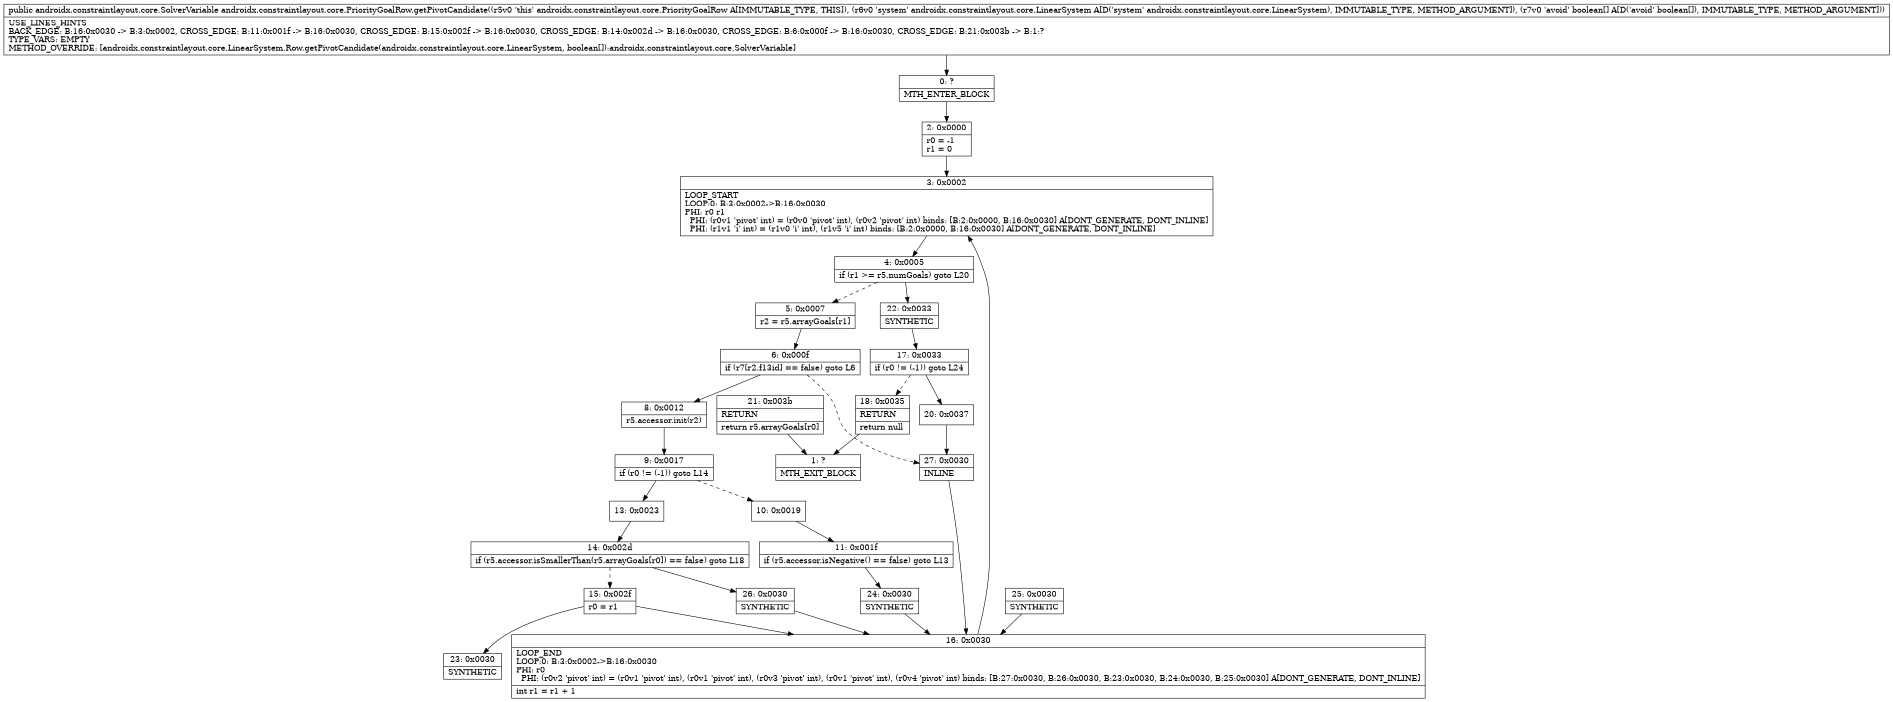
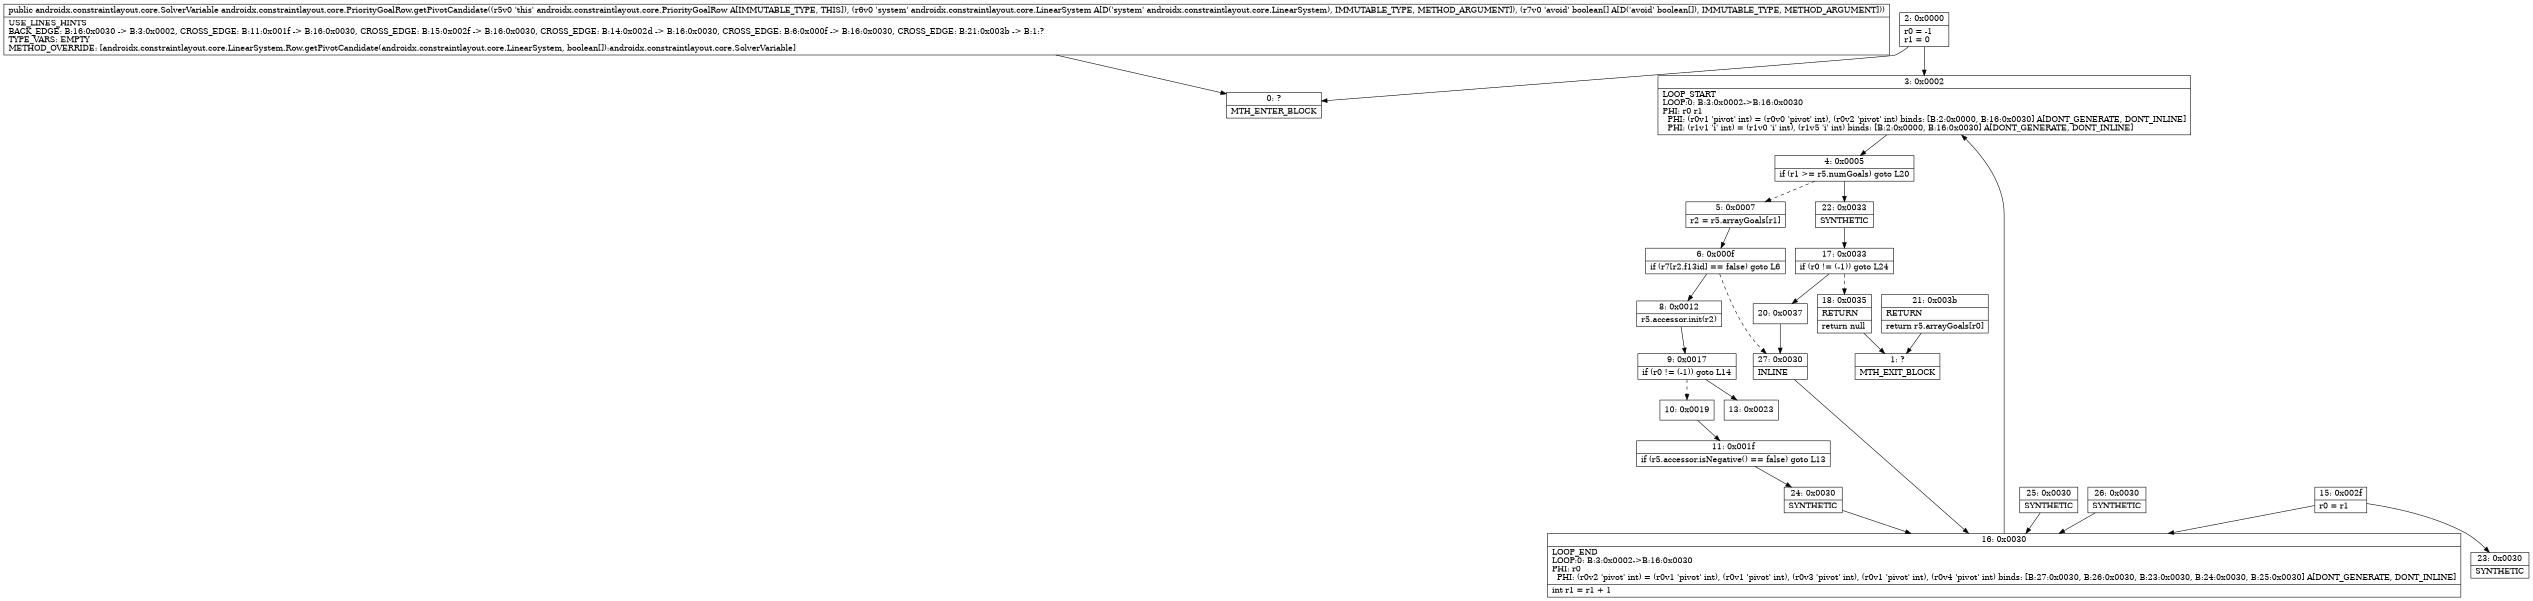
(947, 109) -> (1619, 78)
(610, 555) -> none
